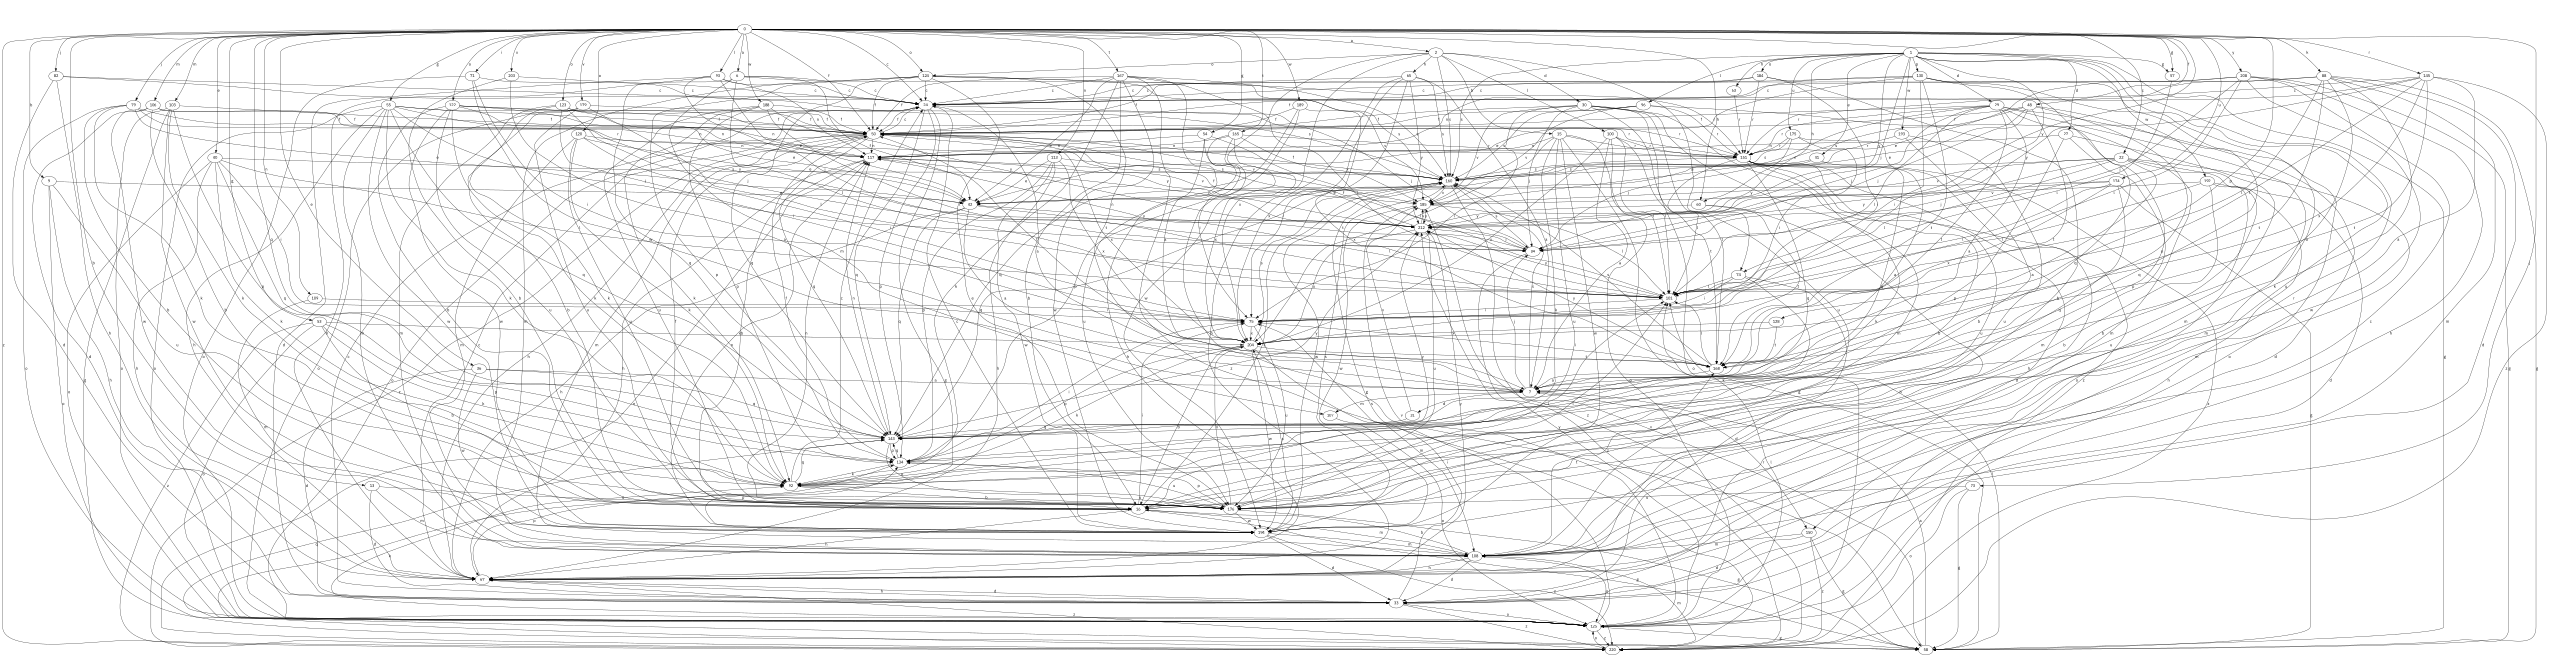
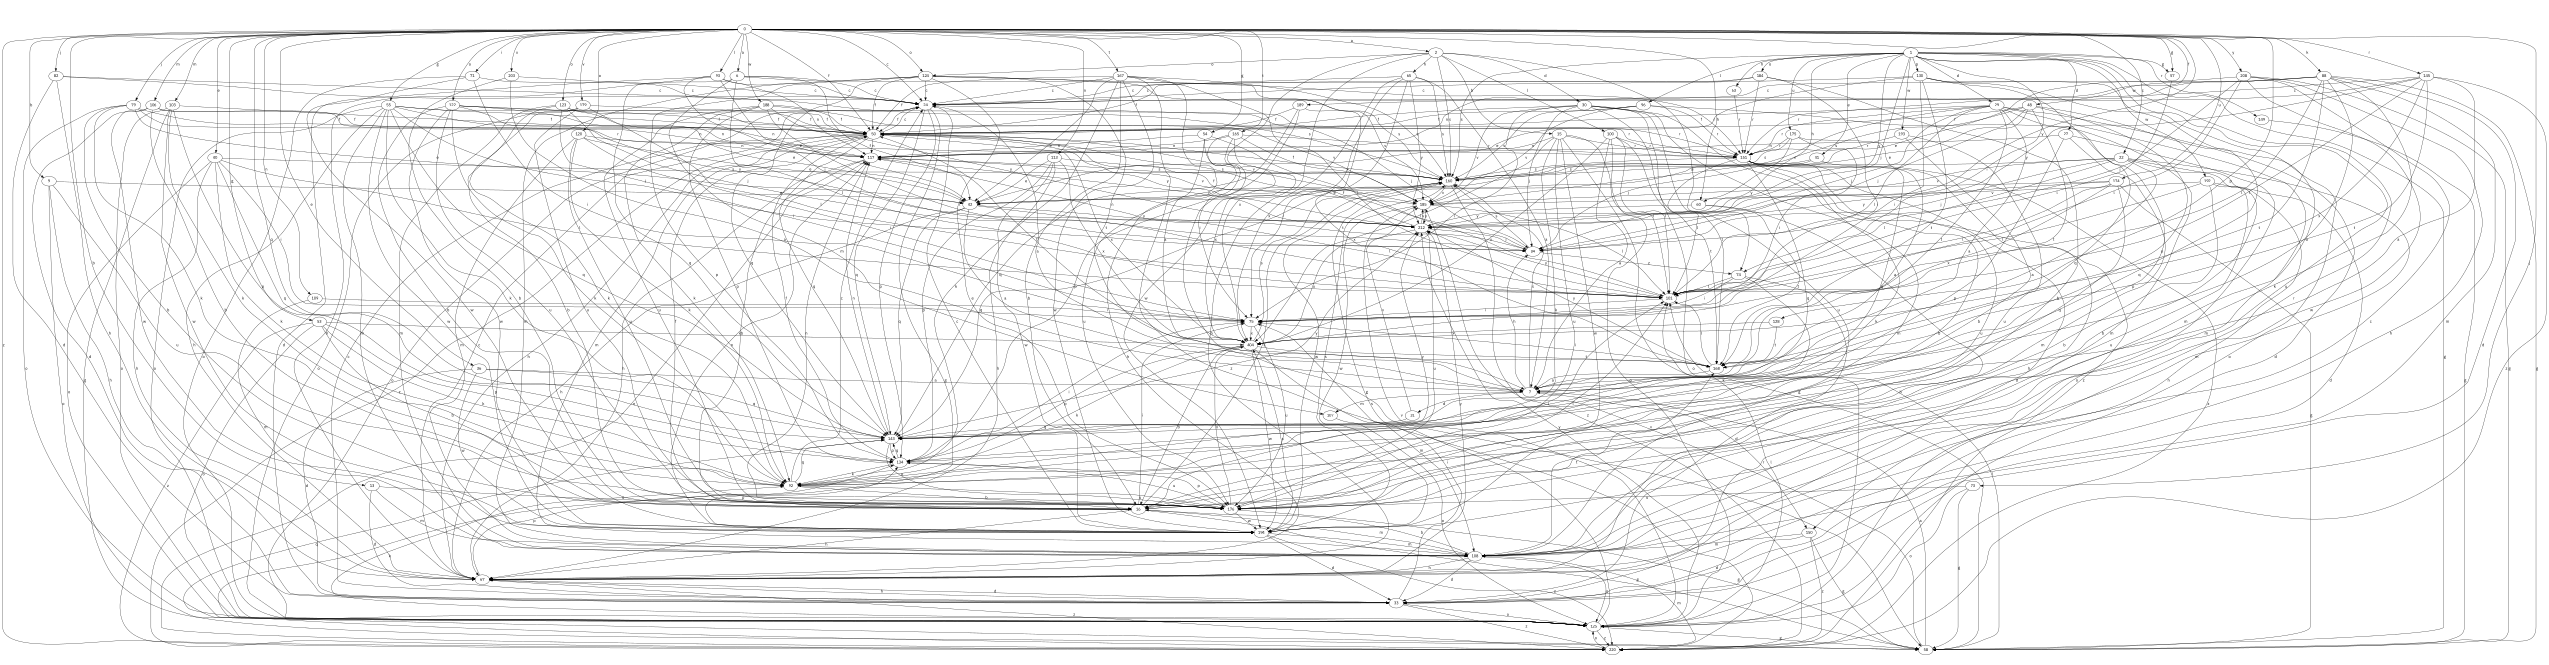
(1044, 32) -> (1814, 100)
(1456, 90) -> none
(1244, 103) -> none
none -> (2262, 120)
none -> (1101, 126)
(1591, 266) -> none
(926, 314) -> (605, 493)
(1515, 322) -> (1515, 322)
(1250, 345) -> (1250, 345)
(1681, 491) -> (1625, 262)
